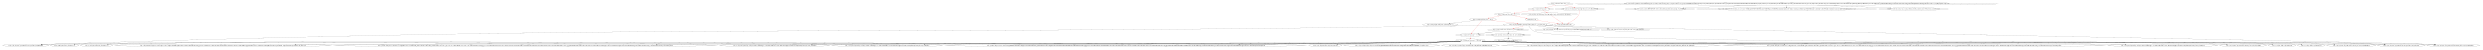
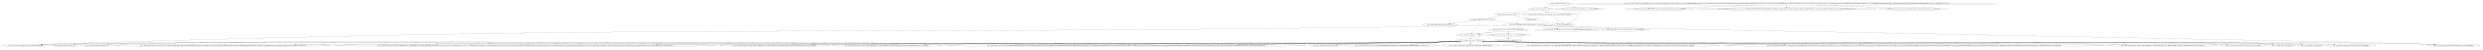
(2401, 45) -> none
